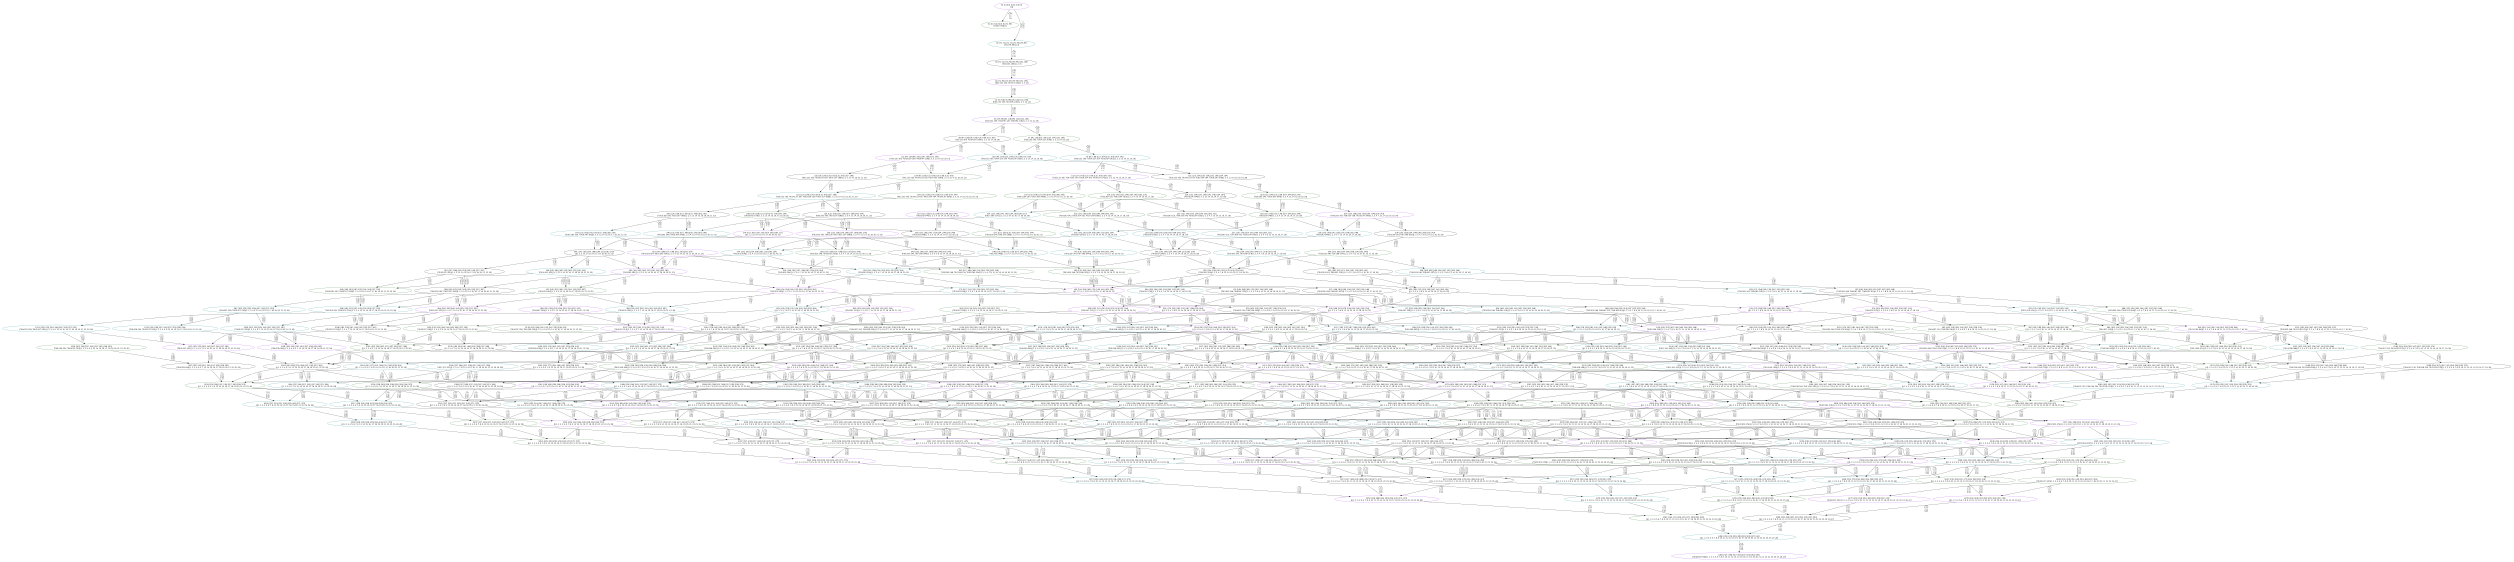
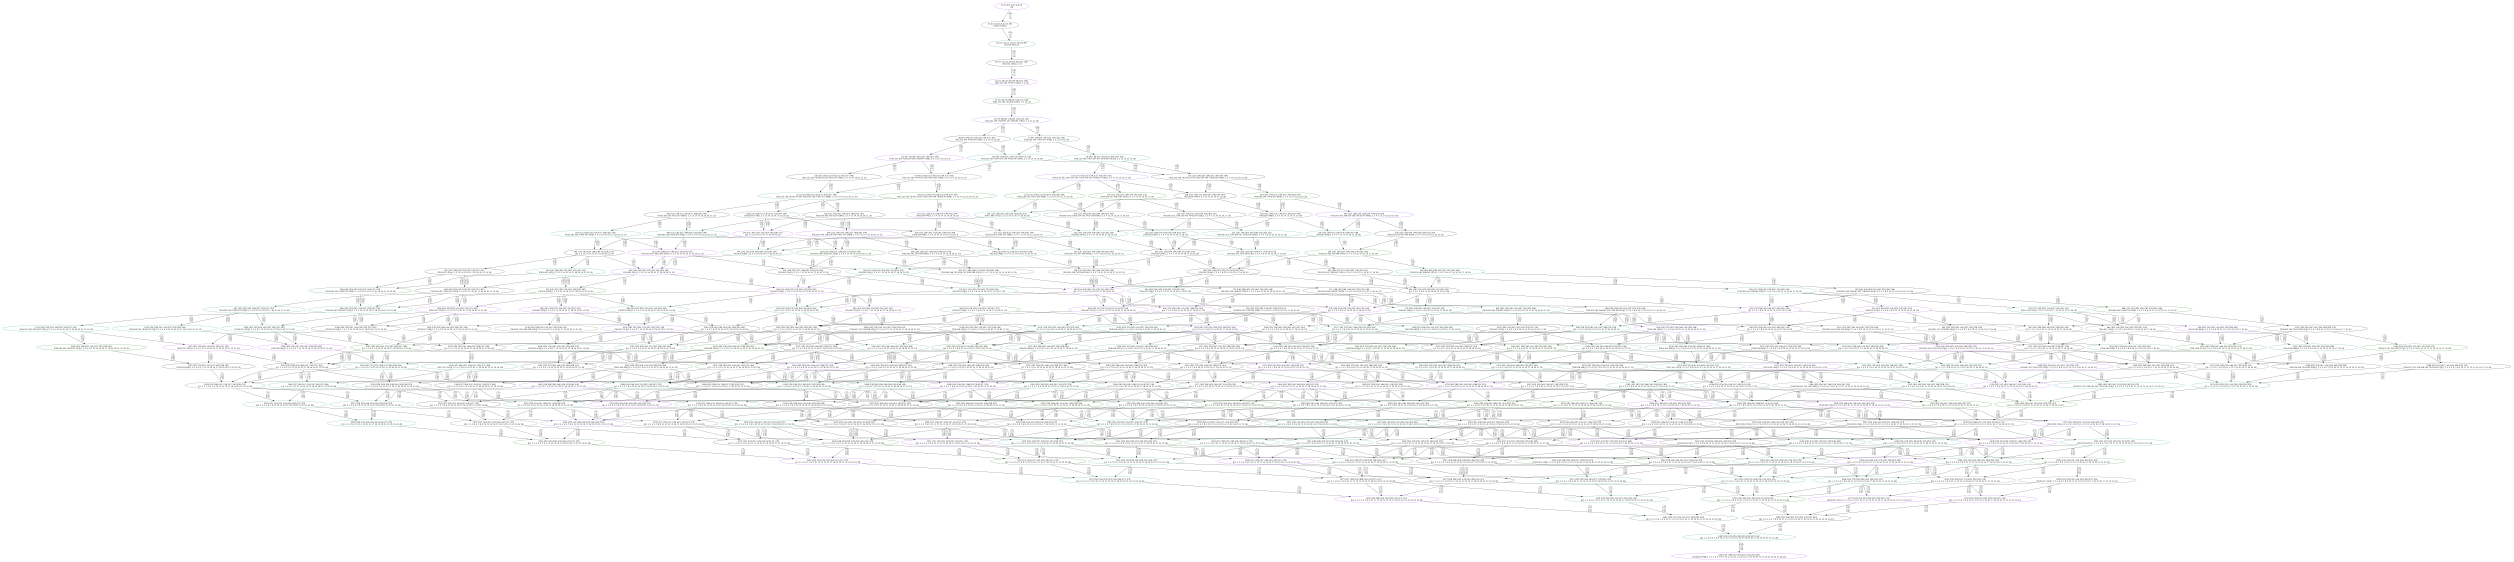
(1020, 24) -> (1006, 34)
